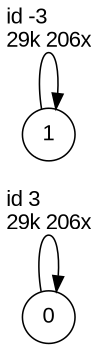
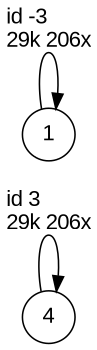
(49, 317) -> (49, 317)
